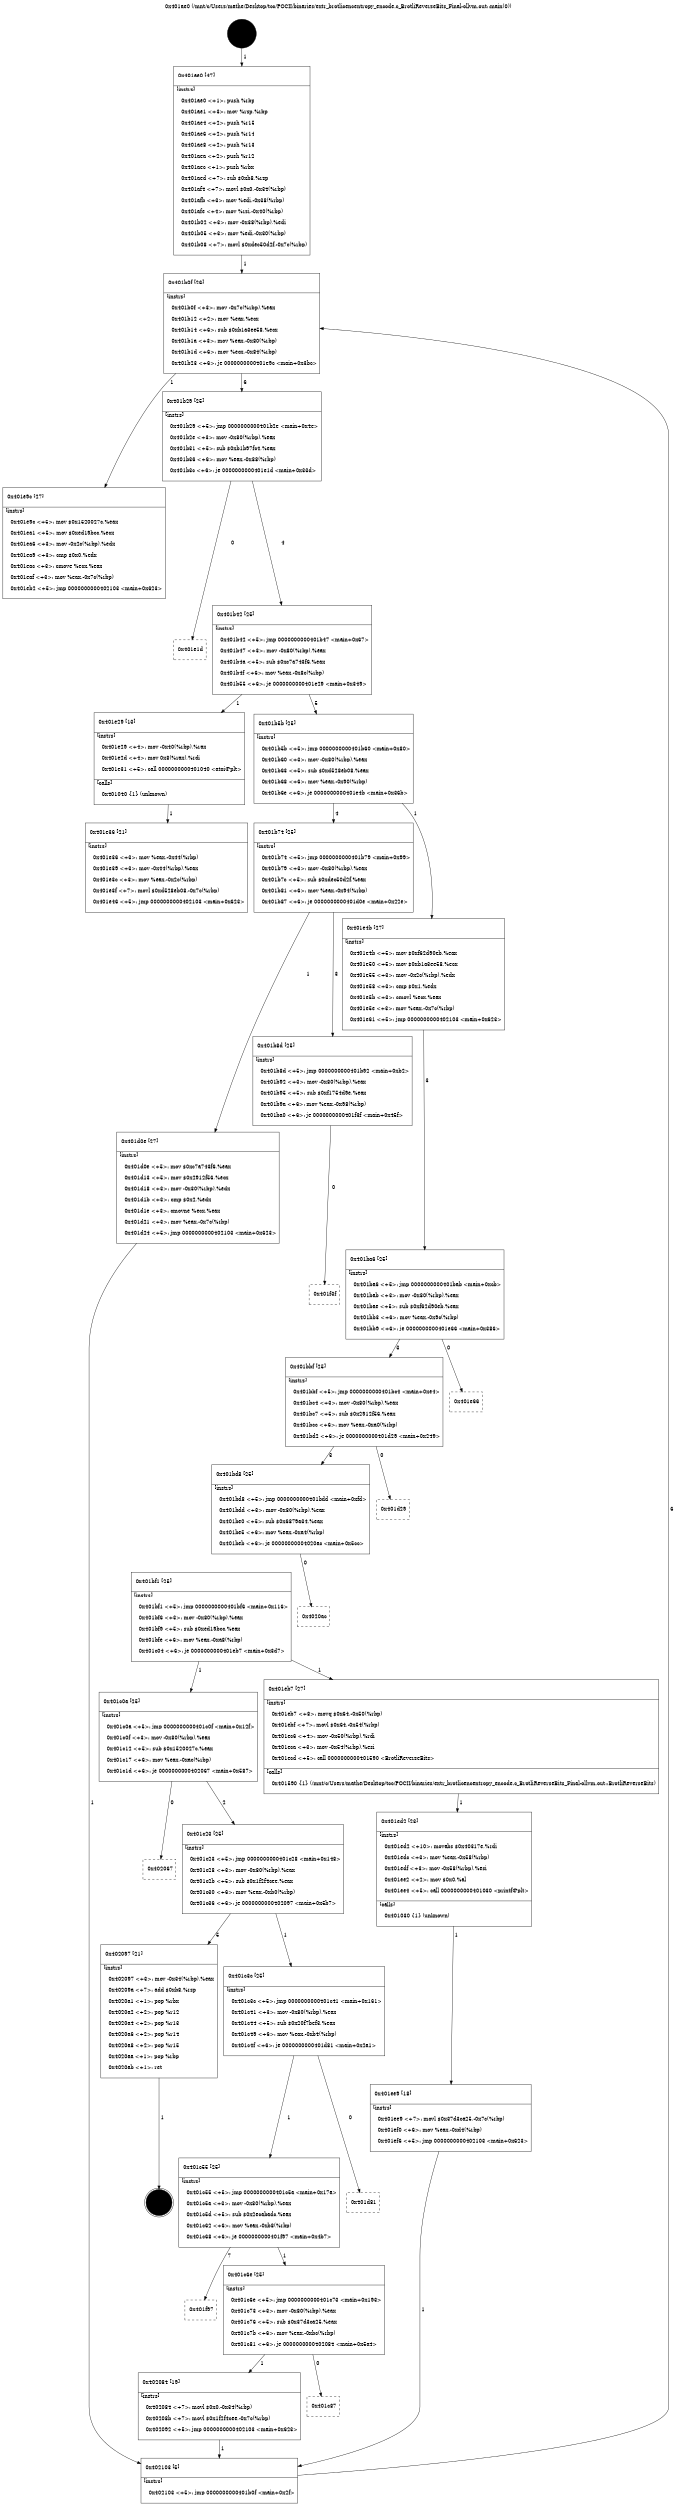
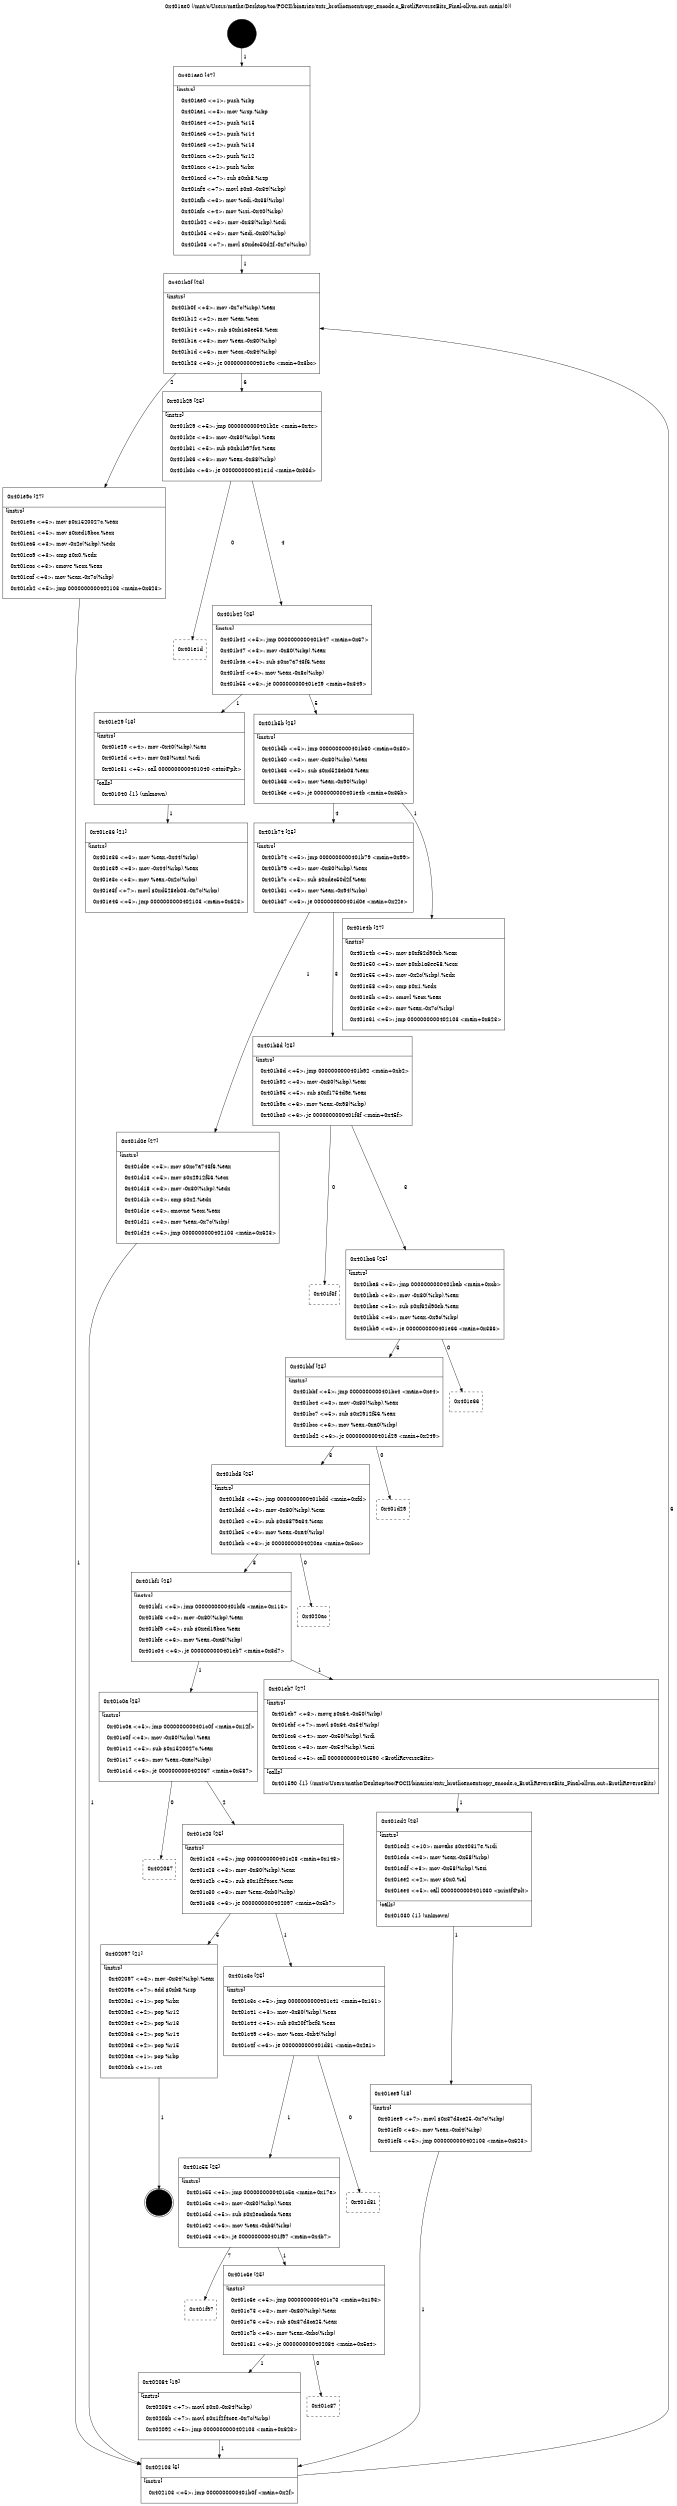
(171, 383) -> (171, 383)
(424, 1138) -> (378, 1186)
none -> (75, 1550)
none -> (252, 1562)
